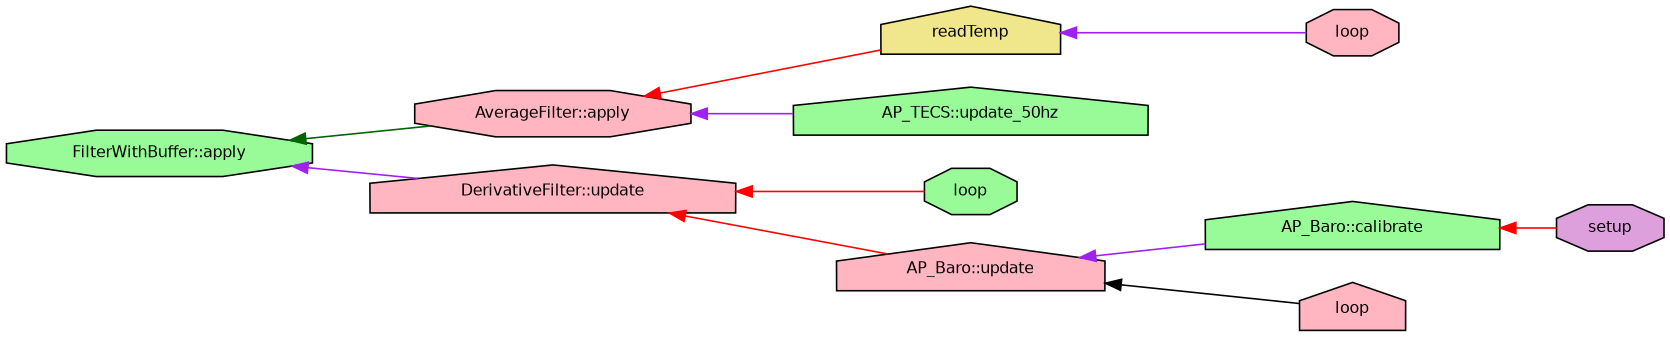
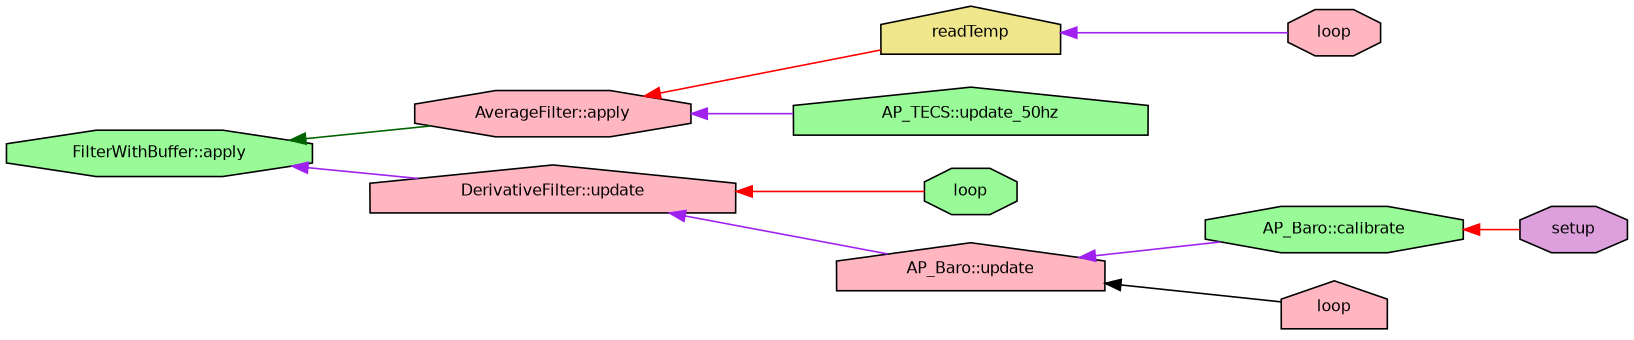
(1353, 228) -> (1334, 230)
(786, 235) -> (786, 235)
